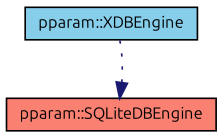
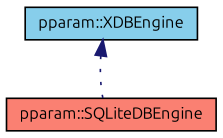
(122, 61) -> (101, 77)
